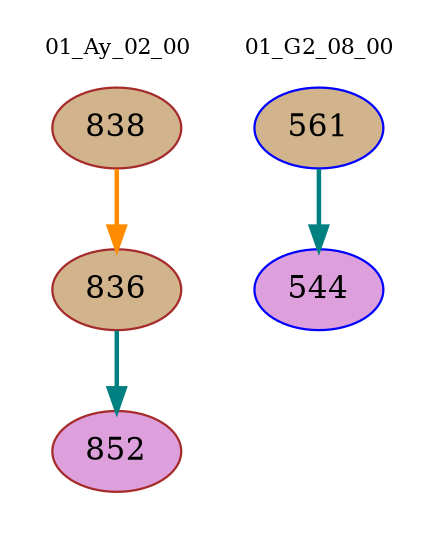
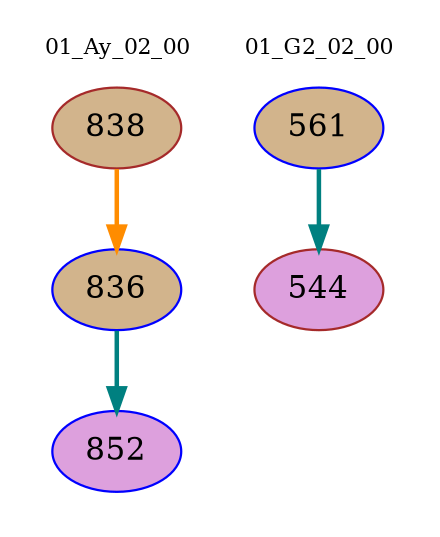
(320, 48) -> (320, 48)
(117, 290) -> (117, 290)
(319, 290) -> (319, 290)
(117, 451) -> (117, 451)
